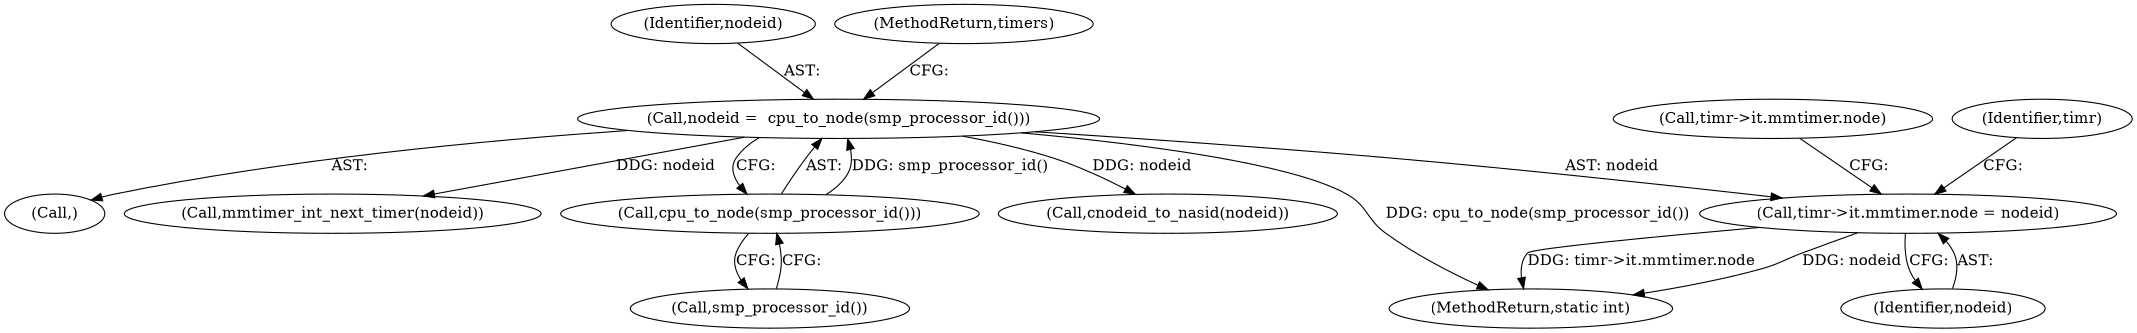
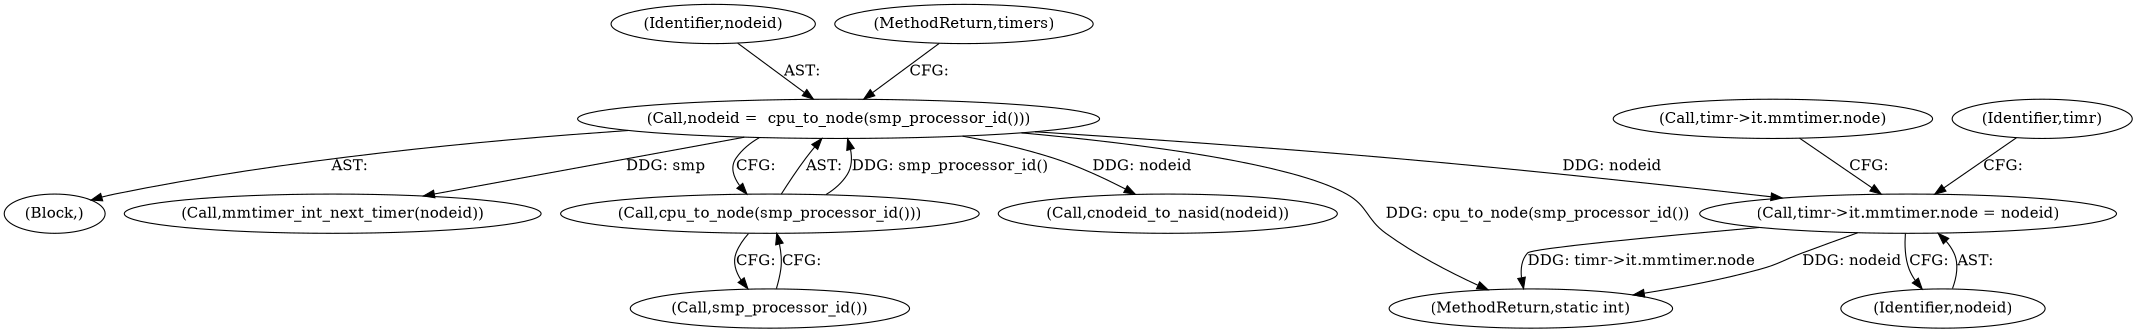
(666, 166) -> (666, 166)
(1612, 166) -> (1612, 166)
(55, 214) -> (55, 214)
